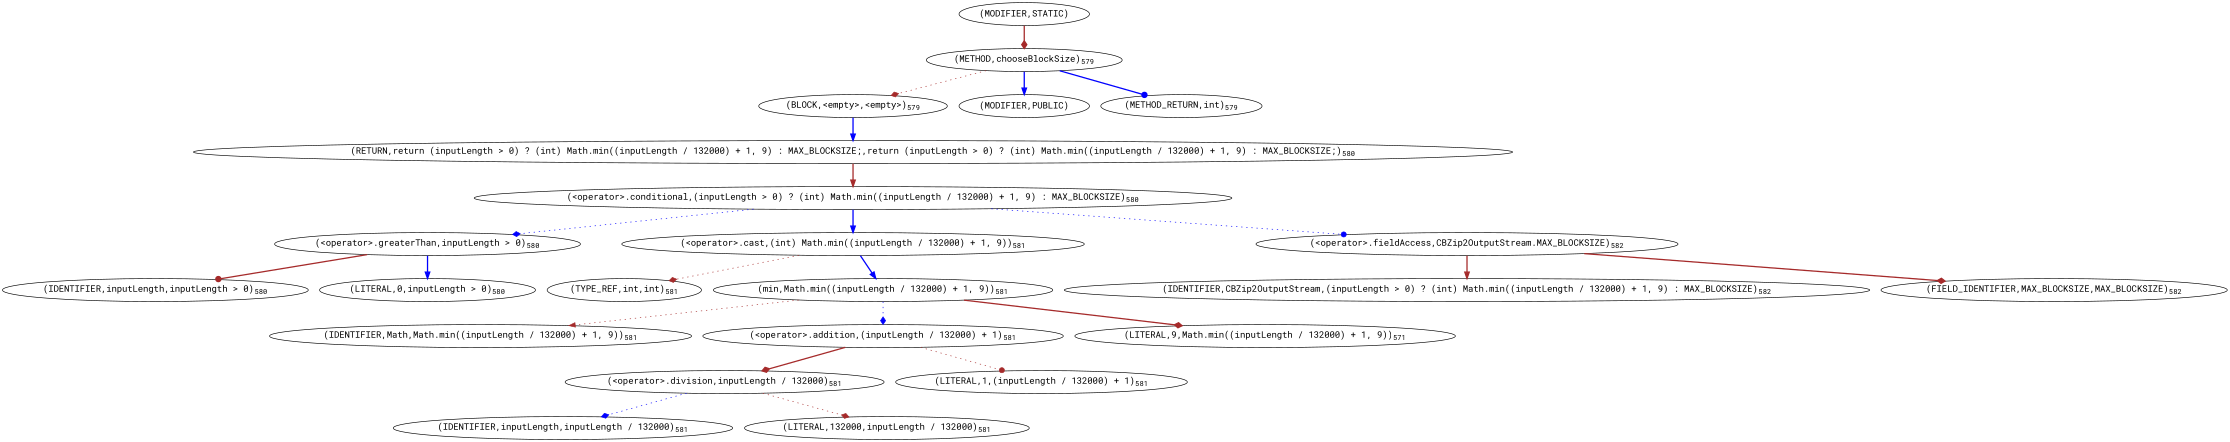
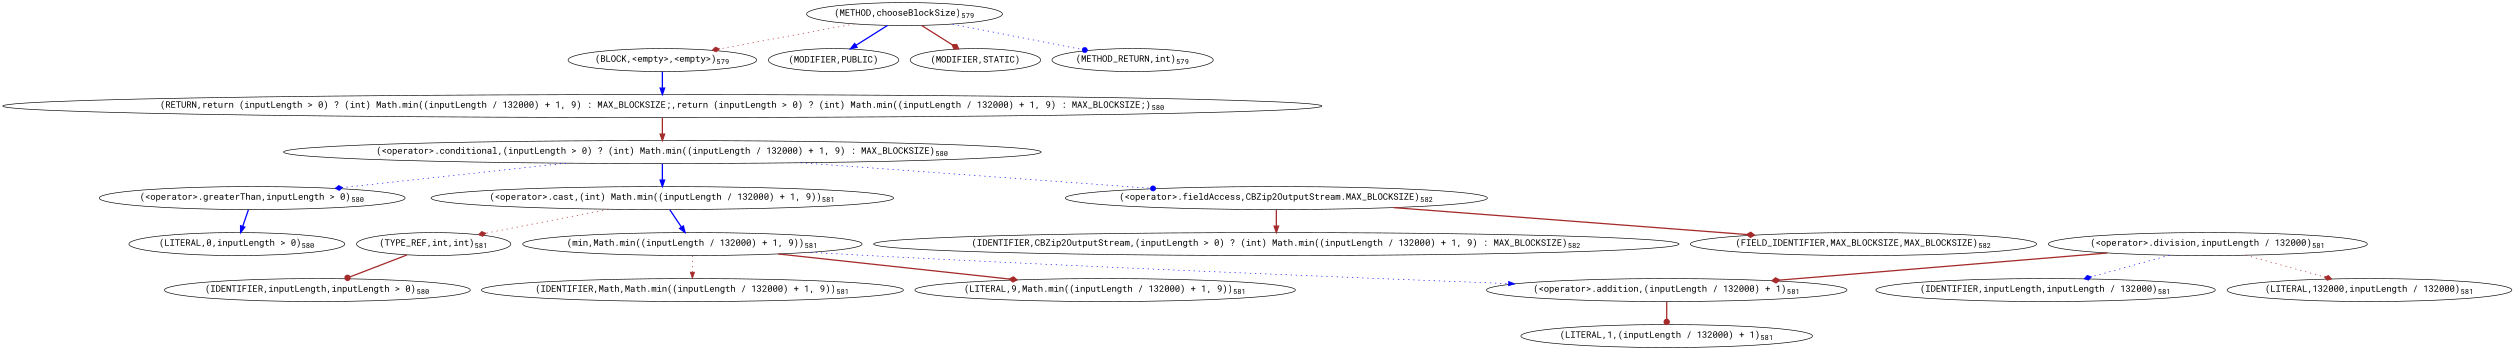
(1024, 33) -> (937, 35)
(1101, 82) -> (1017, 37)
(294, 267) -> (379, 266)
(883, 309) -> (1160, 269)
(1400, 335) -> (1240, 289)
(807, 358) -> (1944, 267)
(960, 358) -> (1667, 311)
